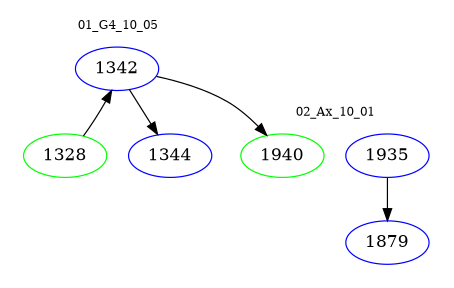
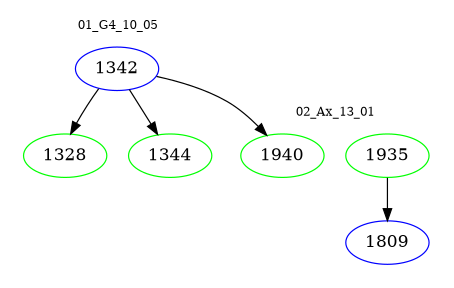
(336, 113) -> (336, 113)
(95, 119) -> (87, 106)
(170, 156) -> (170, 156)
(387, 156) -> (387, 156)
(387, 243) -> (387, 243)
